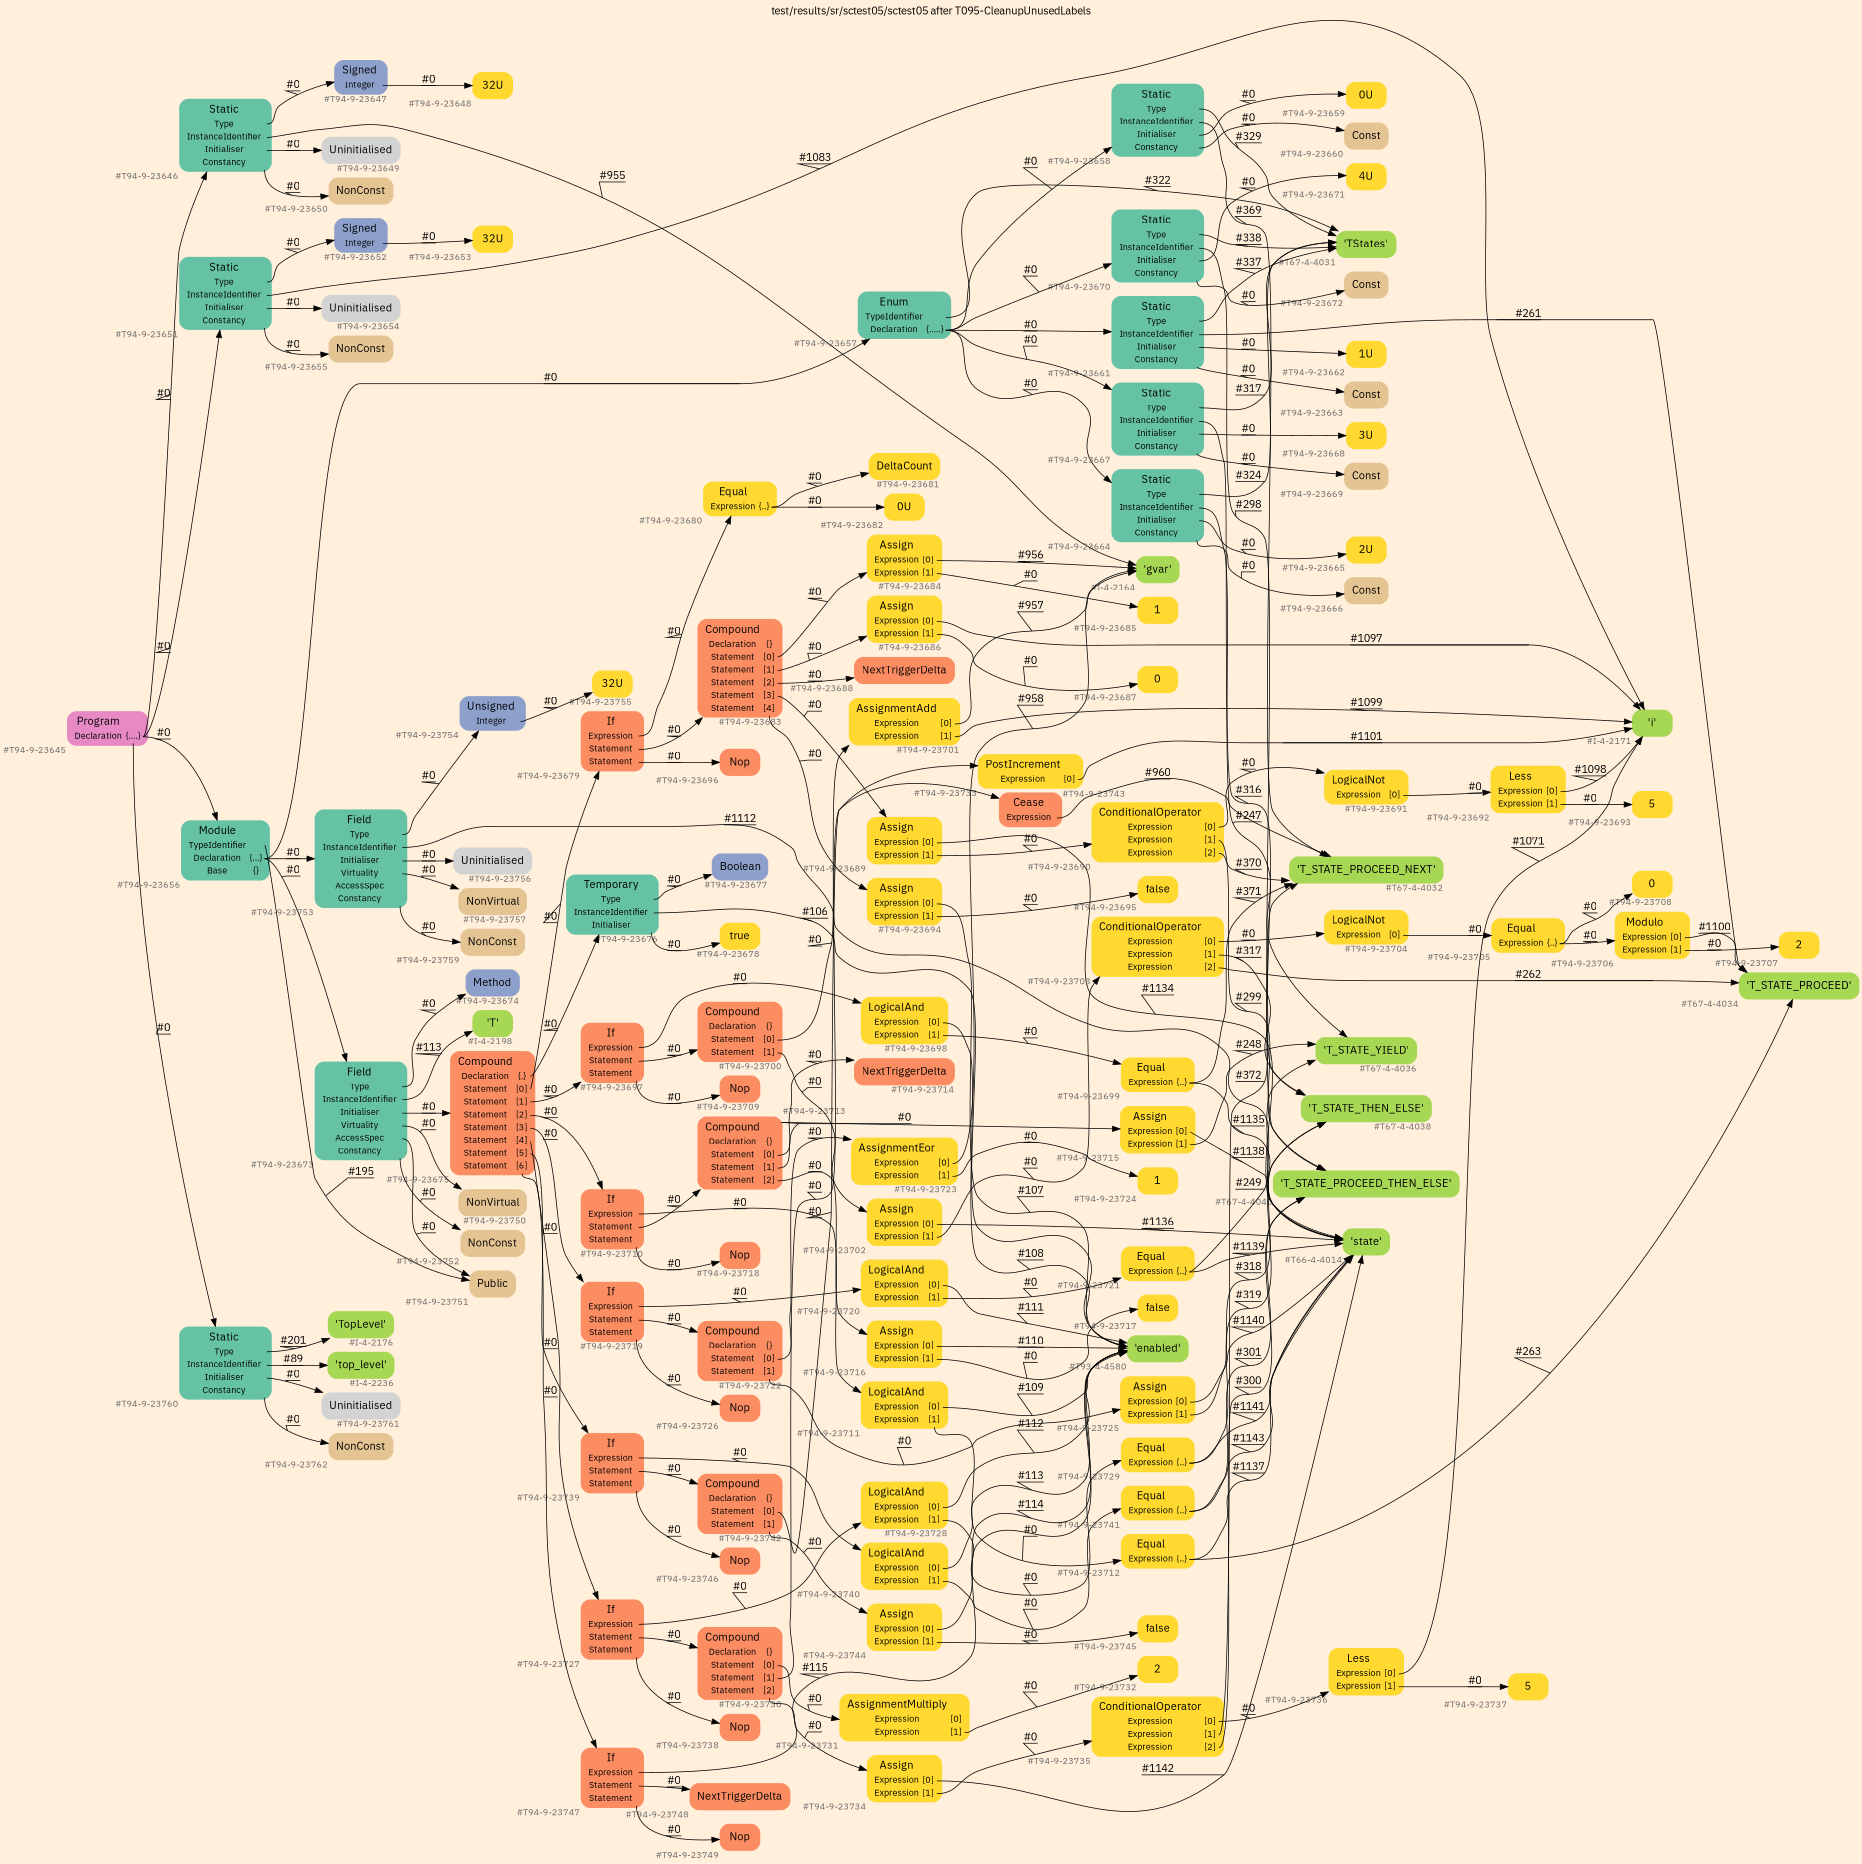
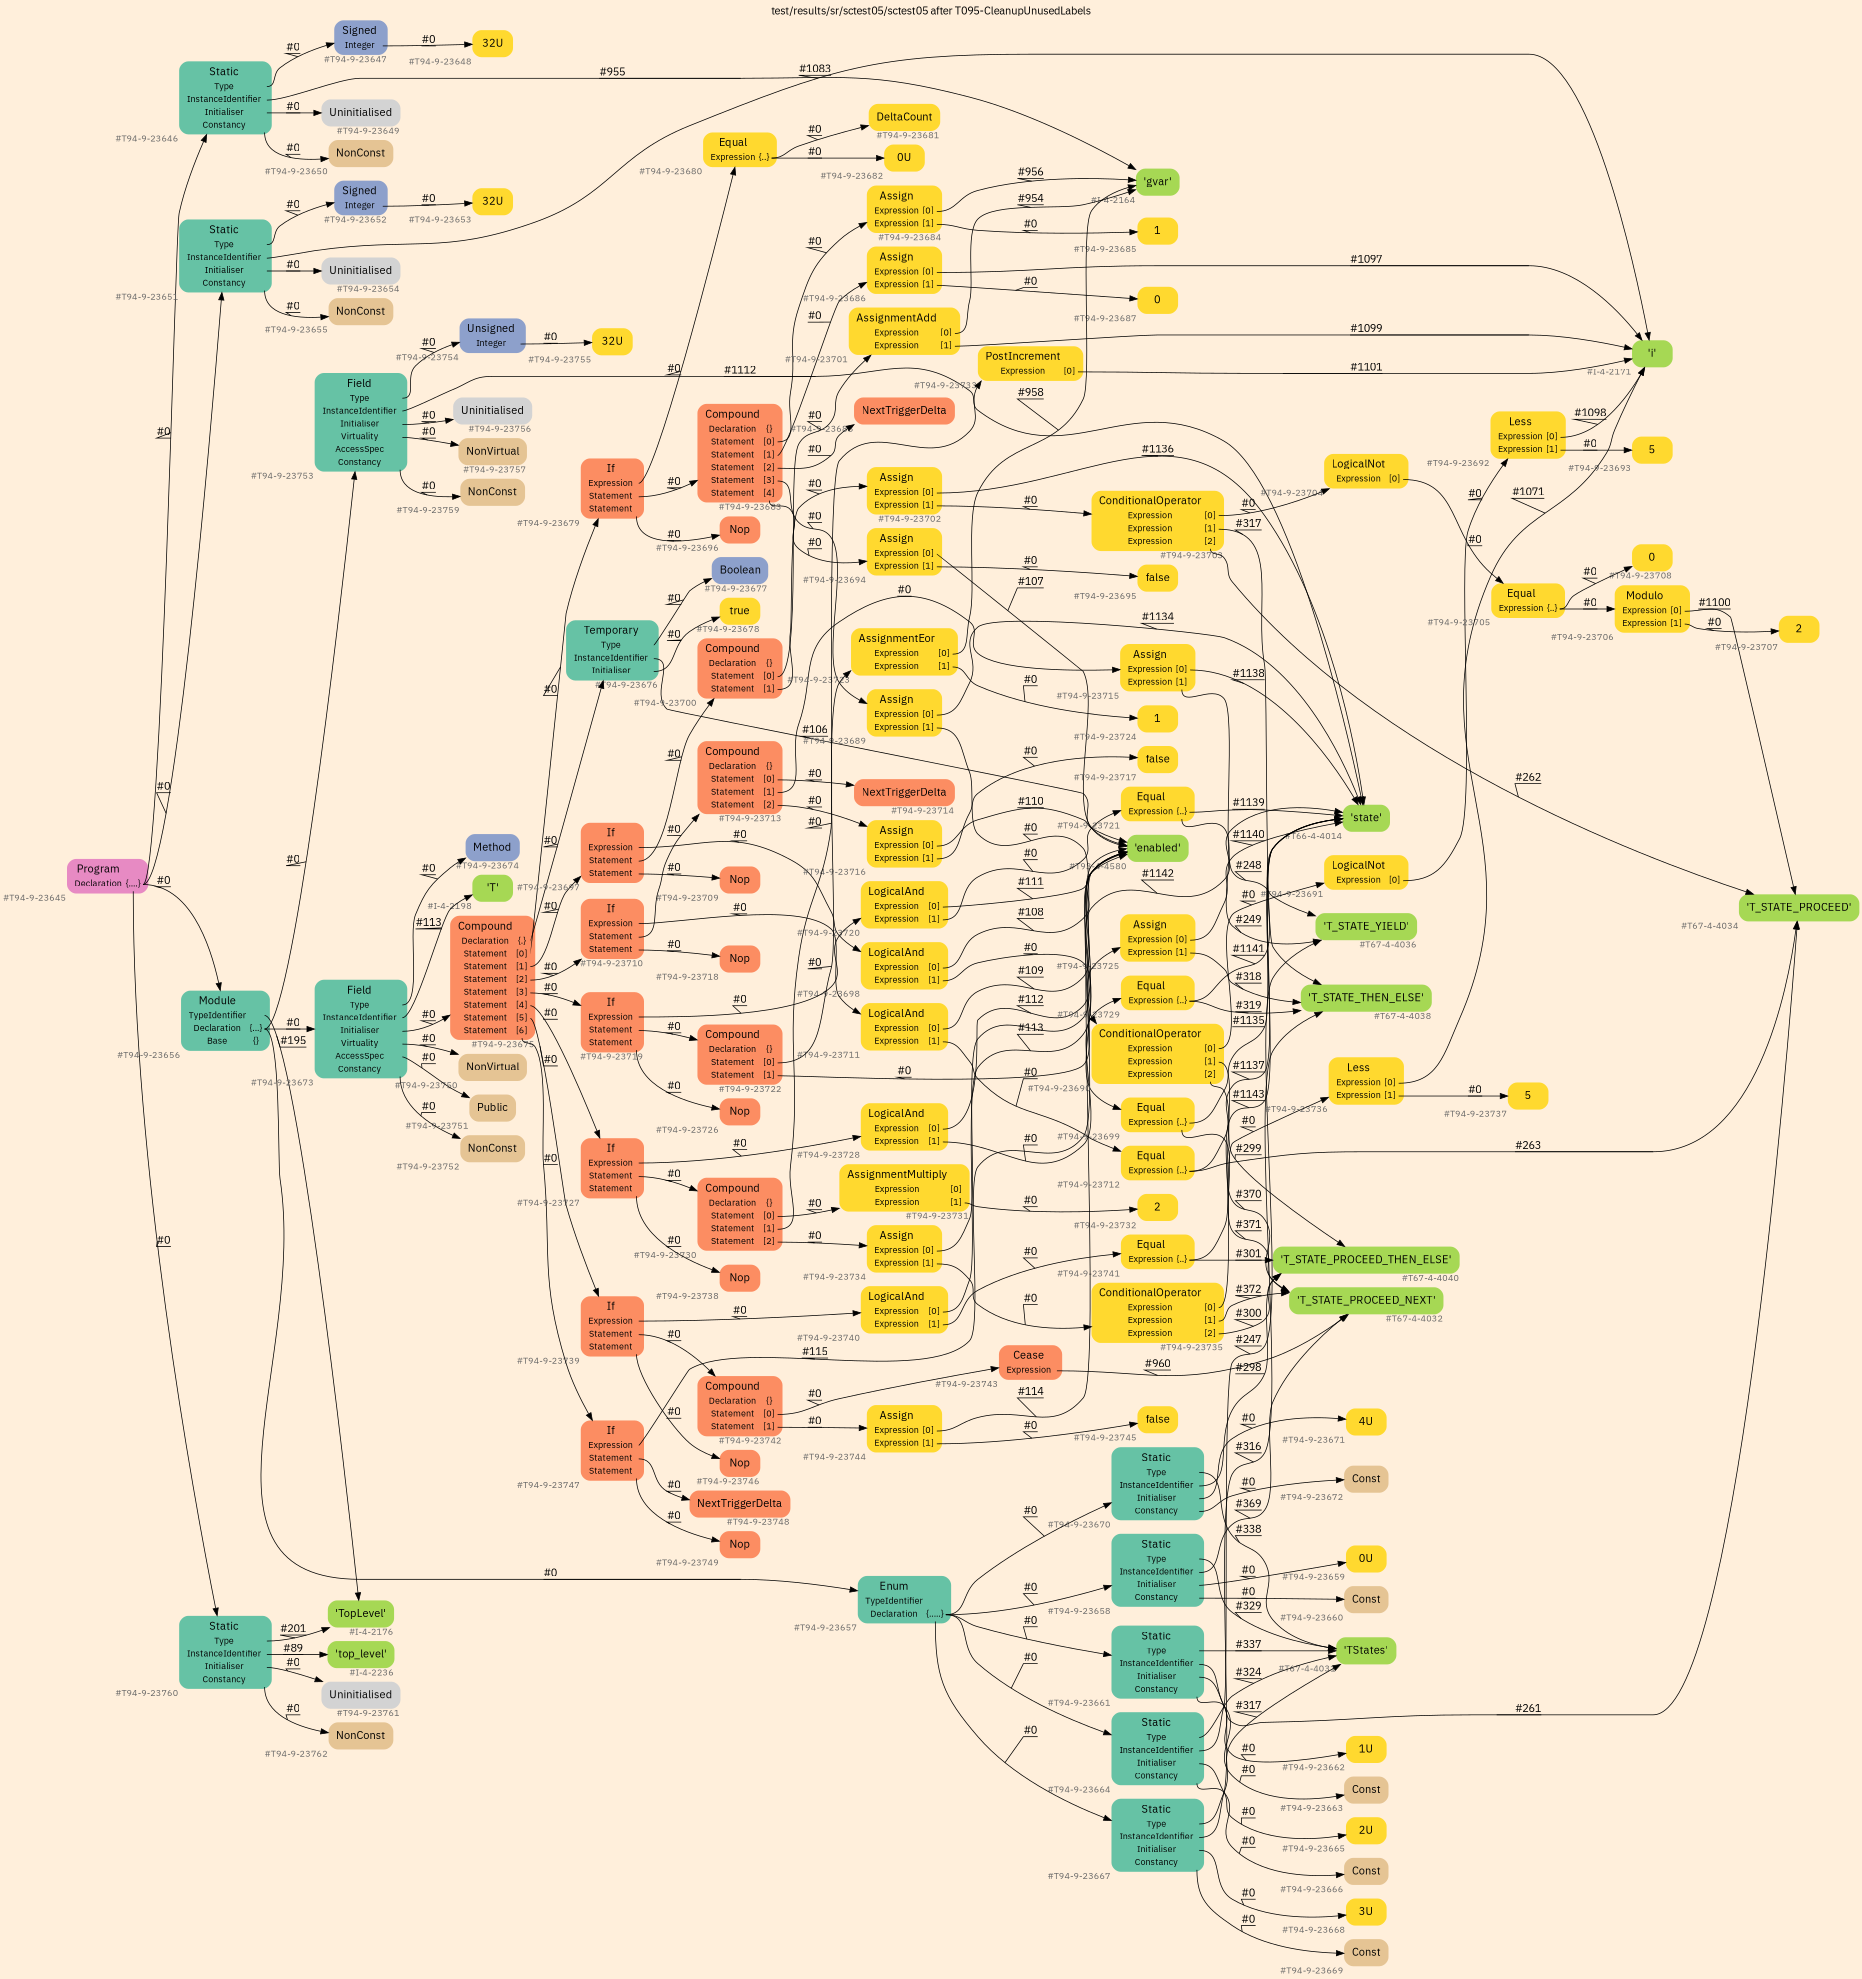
(1084, 186) -> none
(1031, 606) -> (1031, 199)
(303, 1102) -> (323, 1301)
